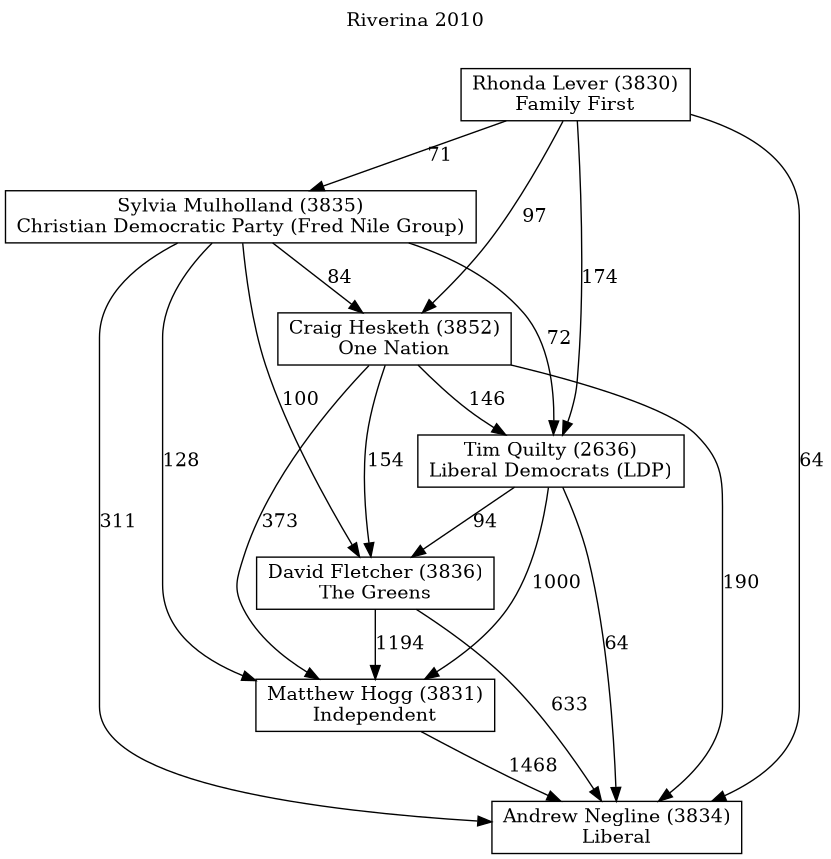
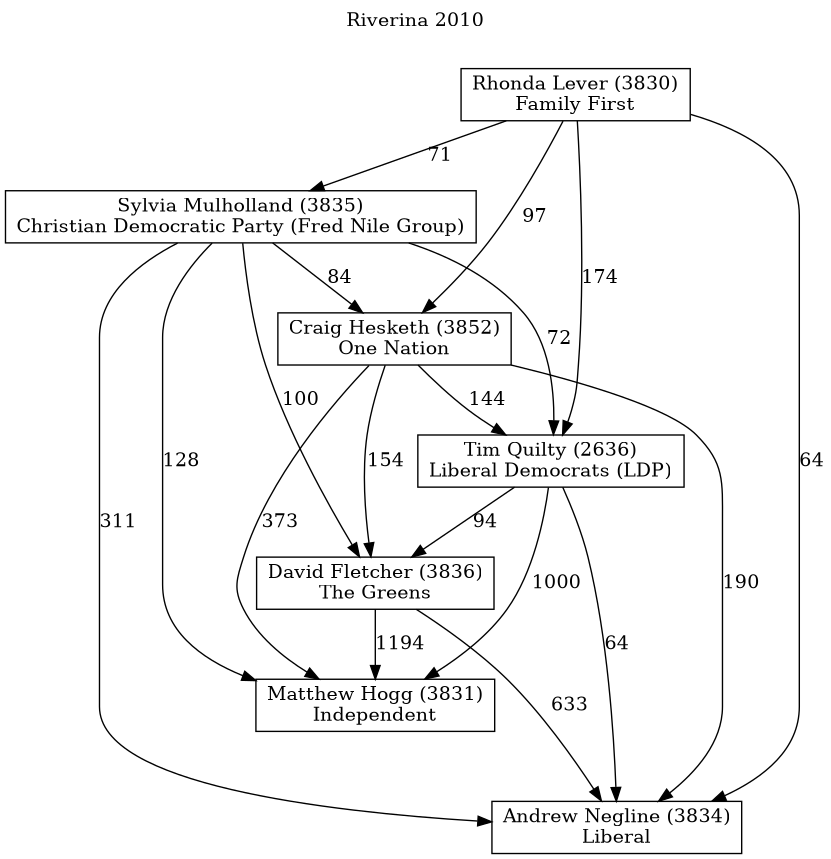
(488, 400) -> (488, 400)
(484, 765) -> none
